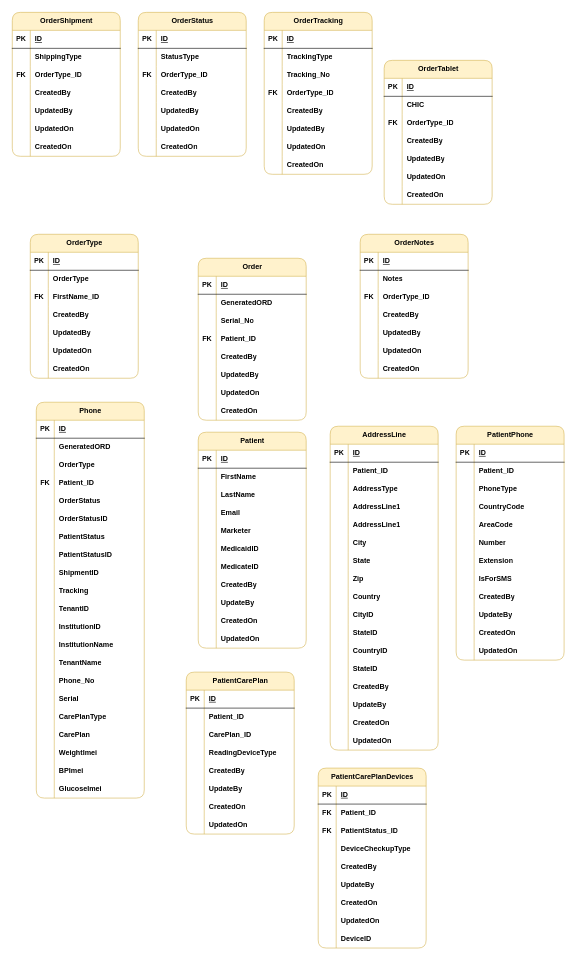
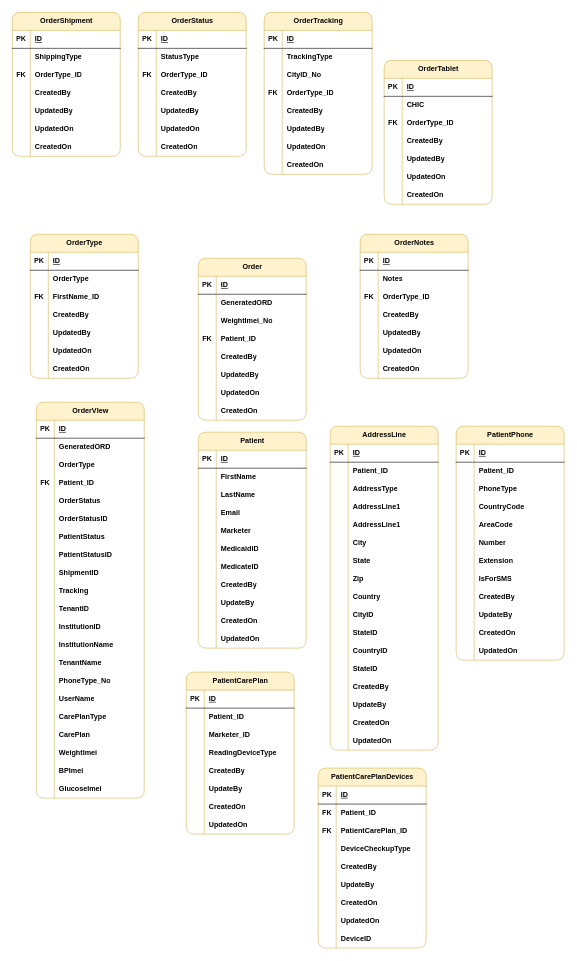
(308, 75) -> (304, 75)
(237, 321) -> (245, 321)
(91, 411) -> (91, 411)
(75, 681) -> (83, 681)
(69, 699) -> (75, 699)
(230, 735) -> (231, 735)
(372, 831) -> (376, 831)
